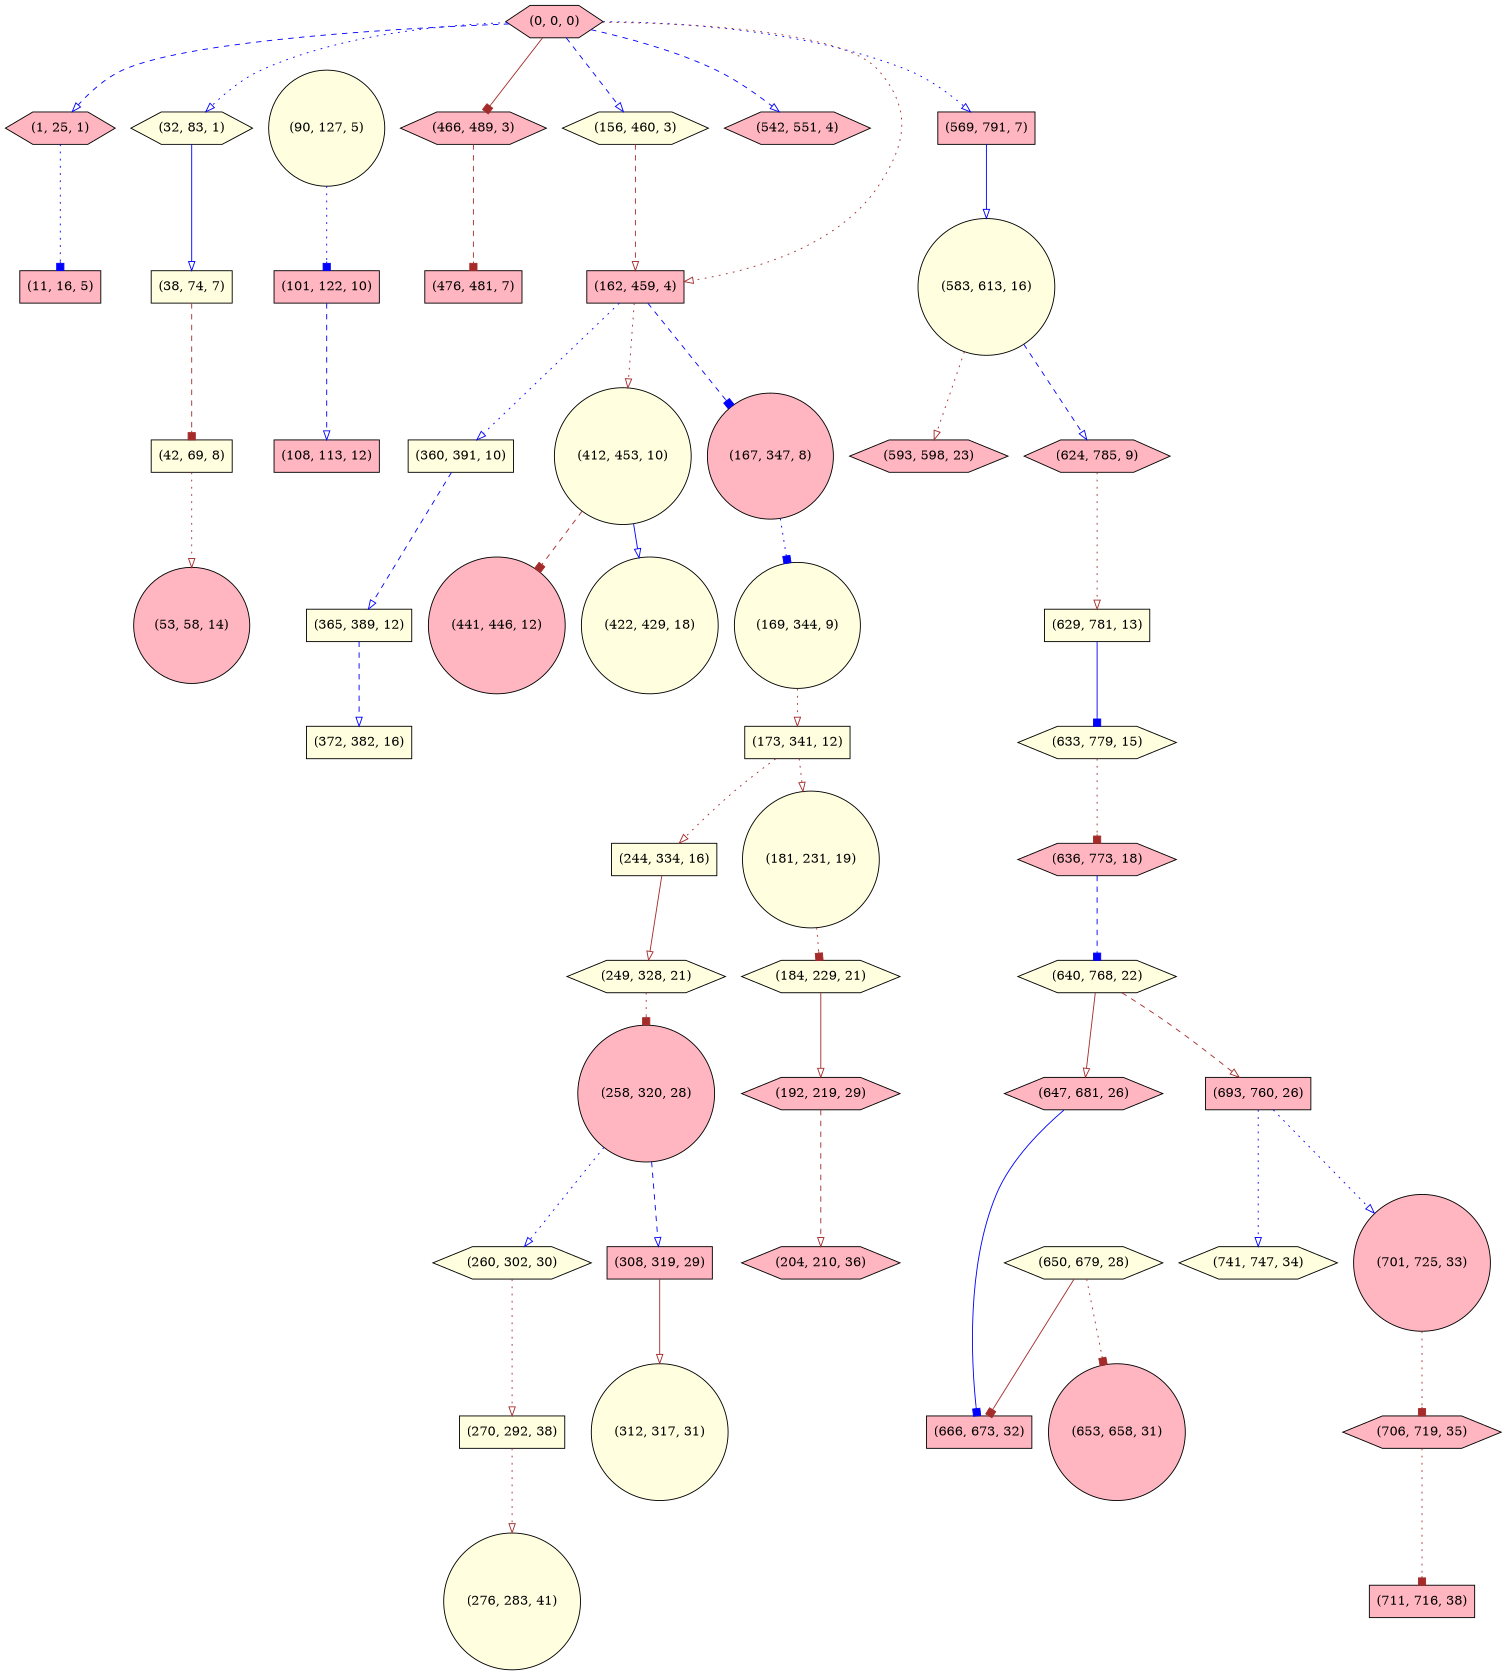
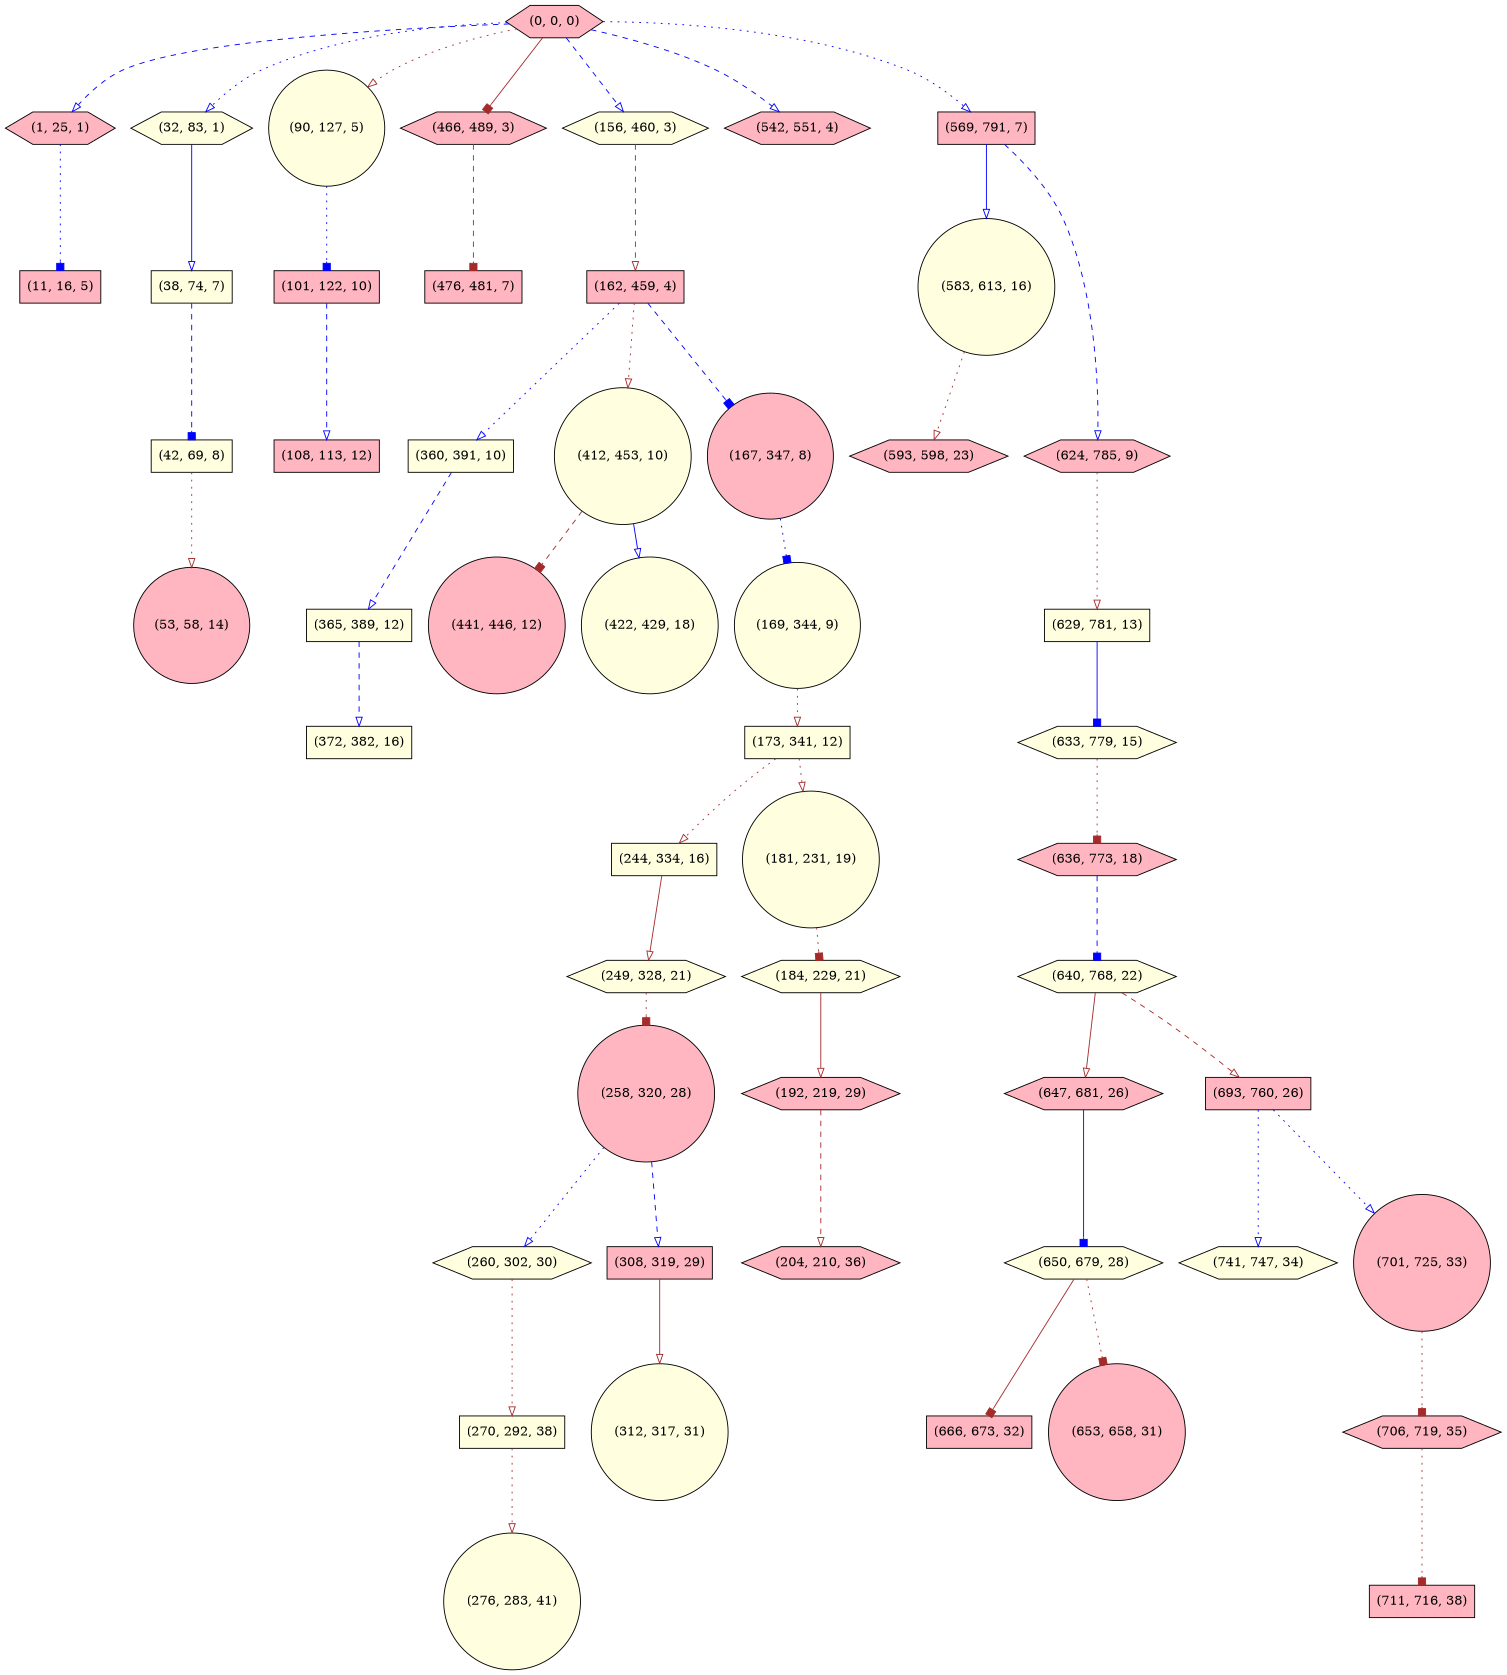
(894, 93) -> (443, 48)
(192, 367) -> (192, 367)
(1053, 388) -> (1082, 276)
(981, 1245) -> (1084, 1174)
